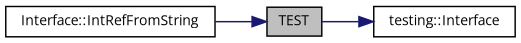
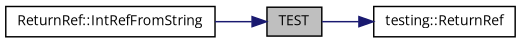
(110, 22) -> (110, 22)
(444, 22) -> (444, 22)
